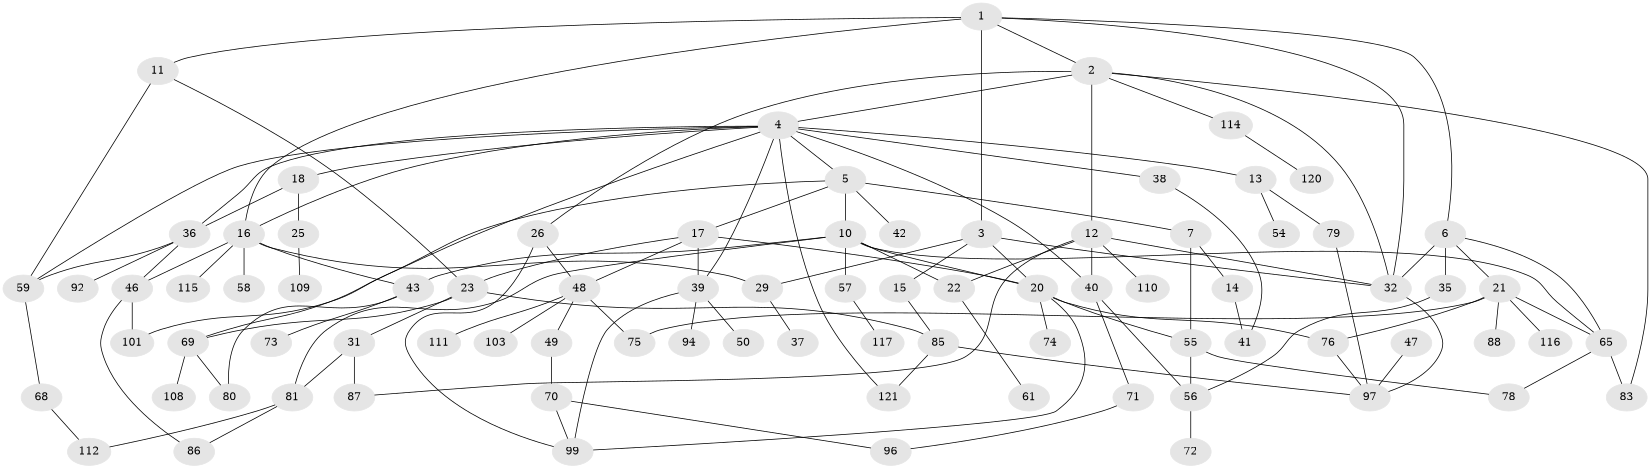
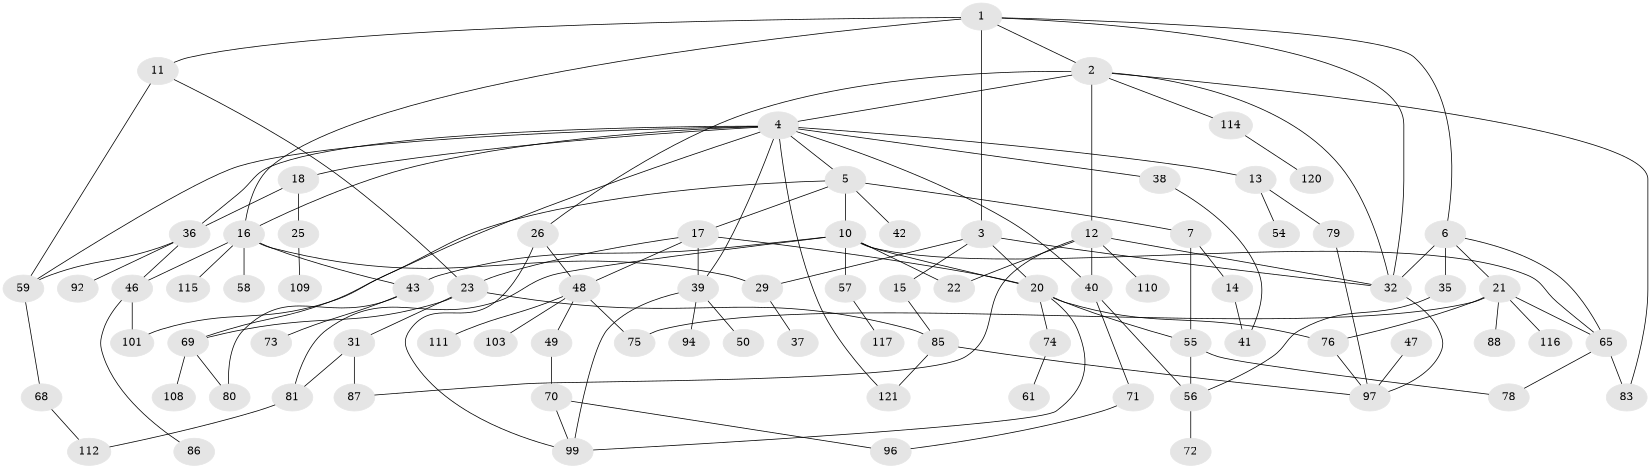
(992, 343) -> (1040, 370)
(243, 425) -> none
